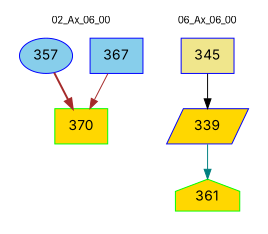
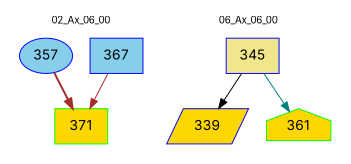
(81, 126) -> (81, 126)
(208, 157) -> (274, 89)
